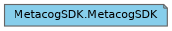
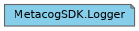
(86, 15) -> (70, 15)
